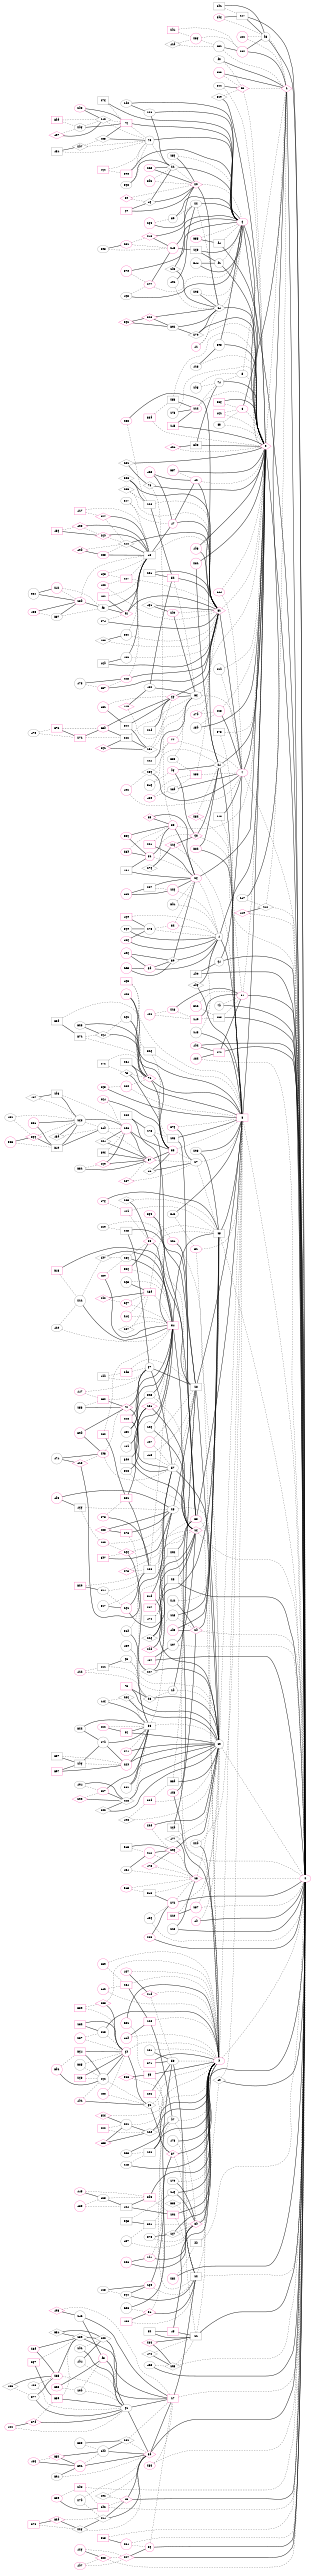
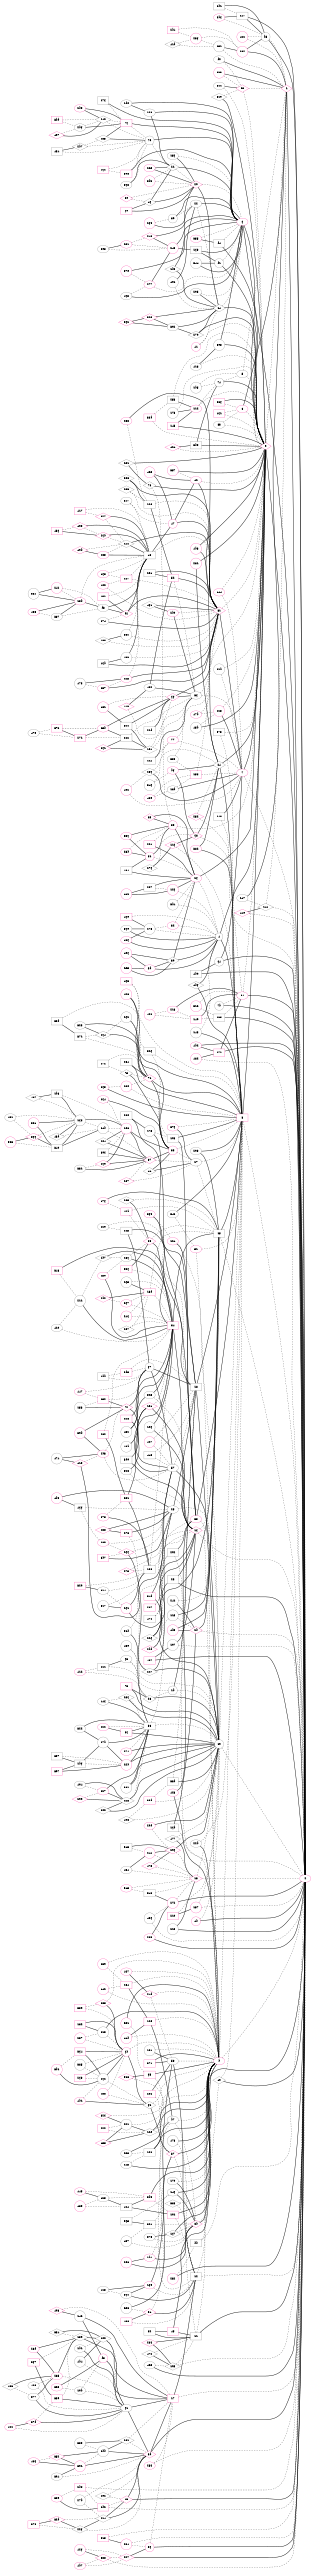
(68, 2335) -> (68, 2335)
